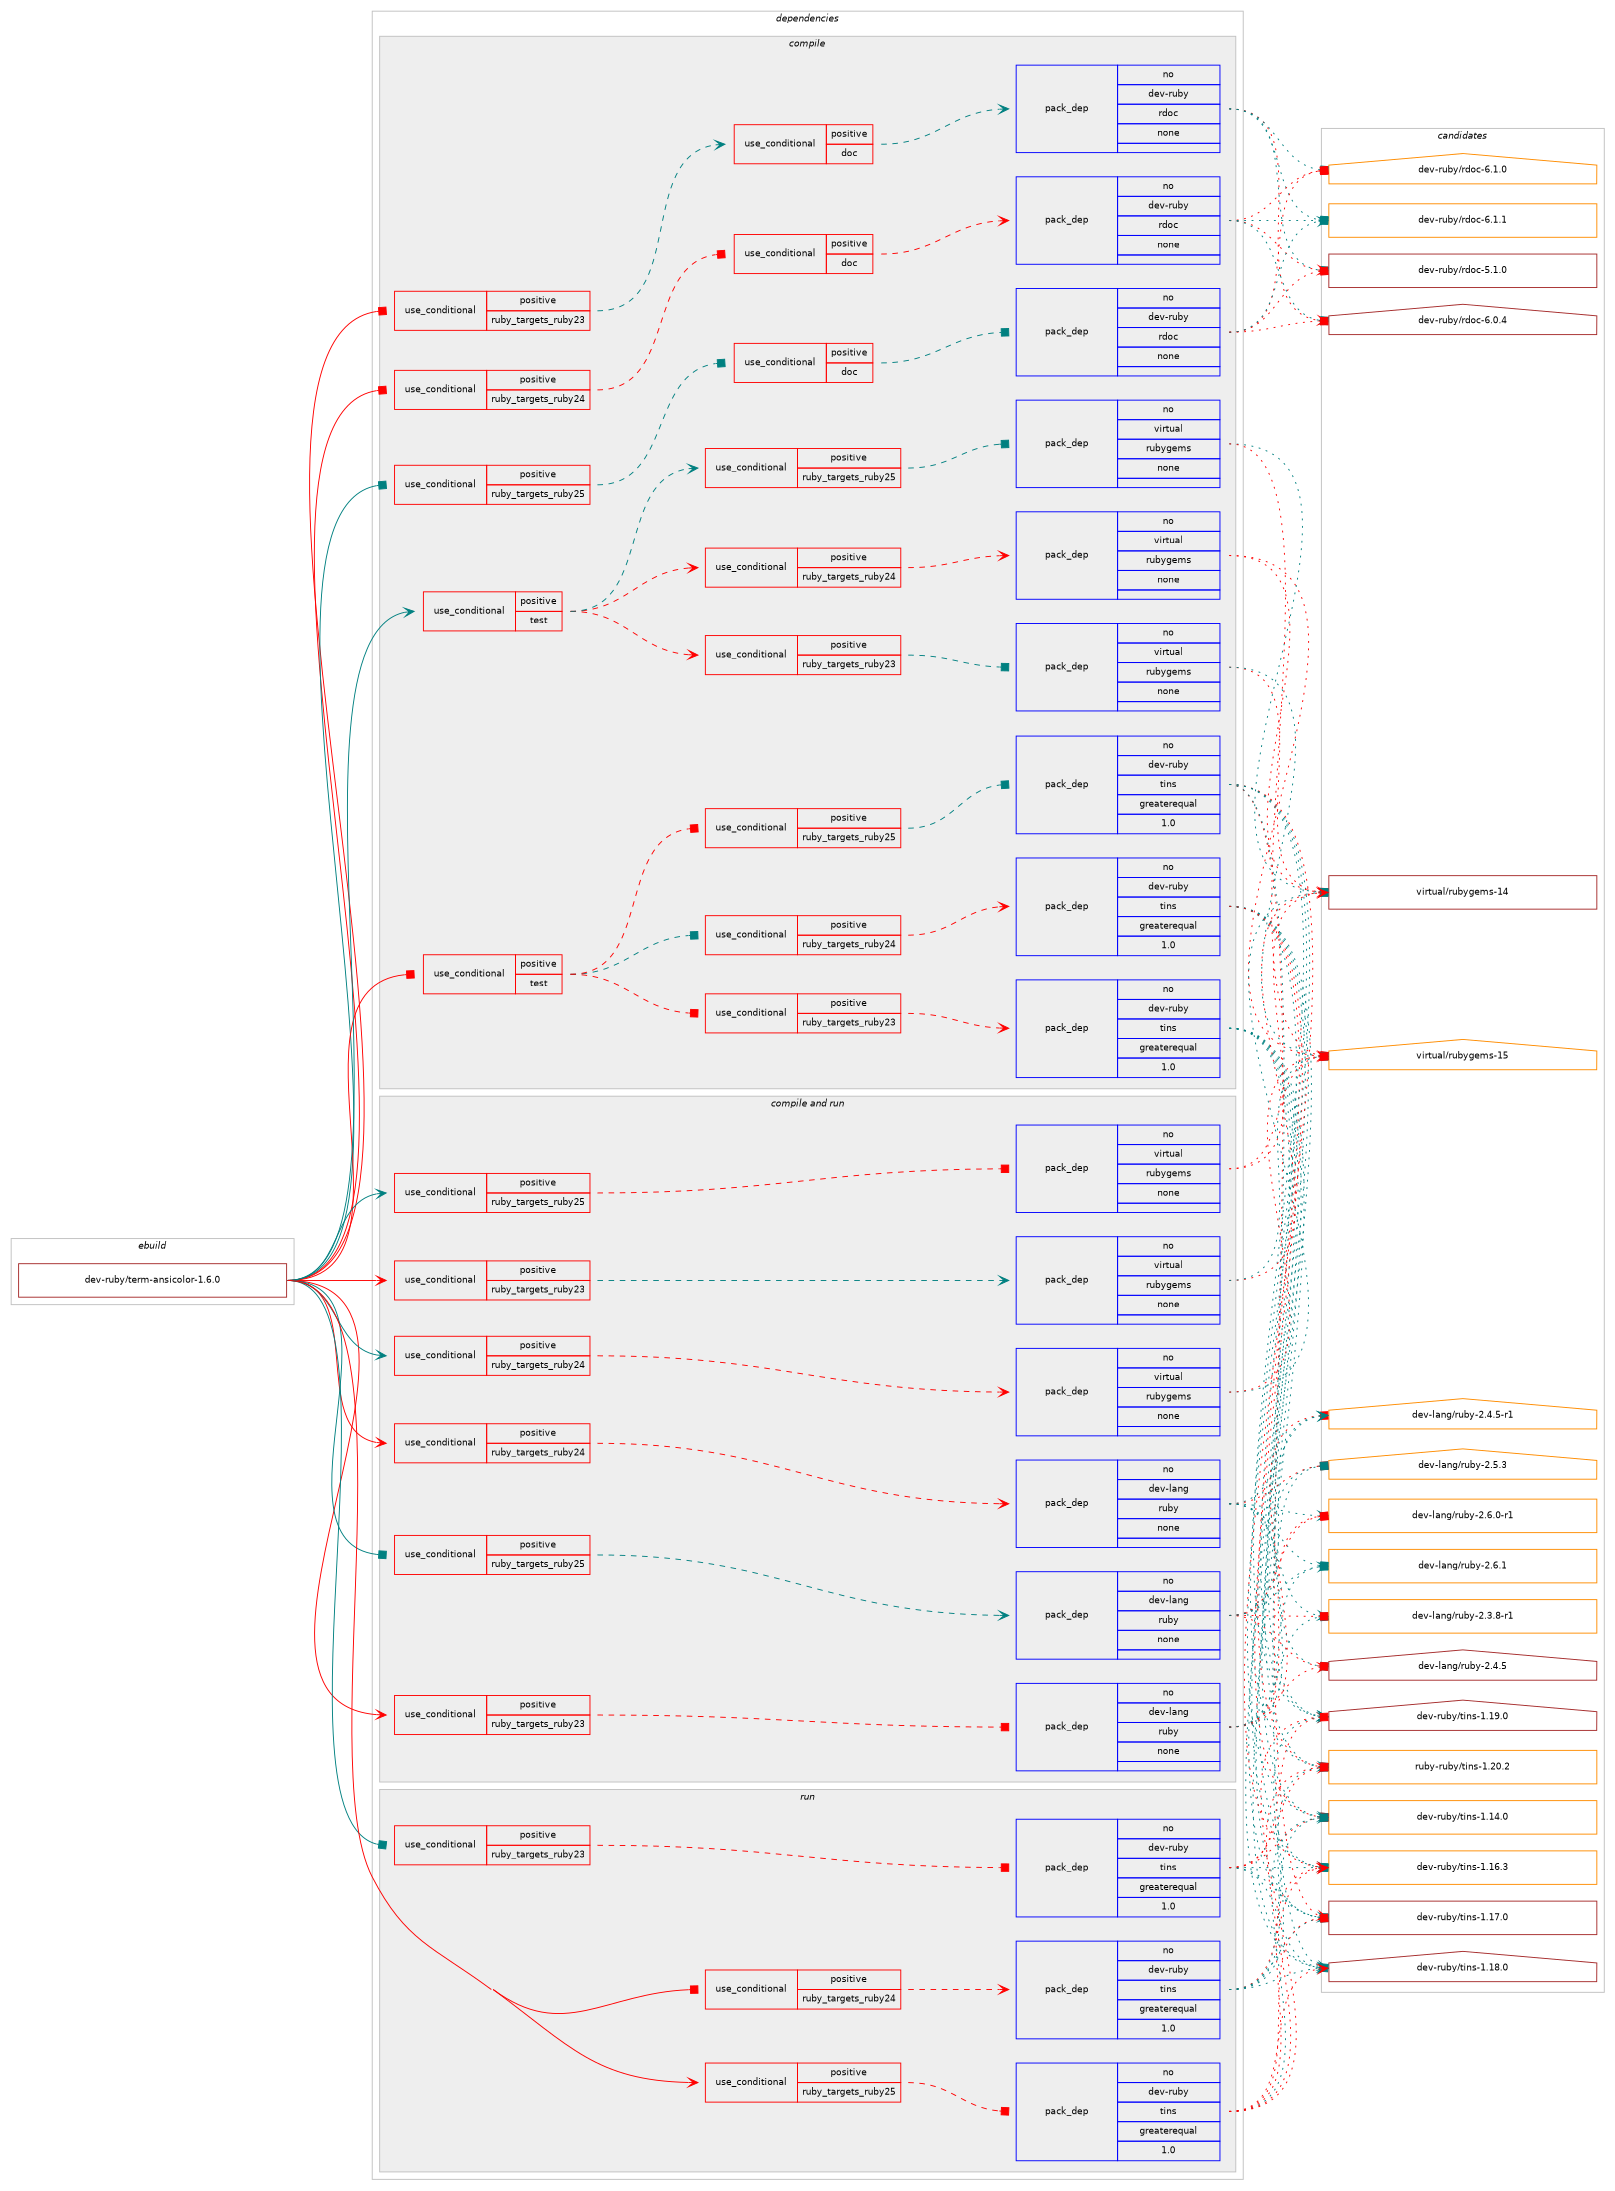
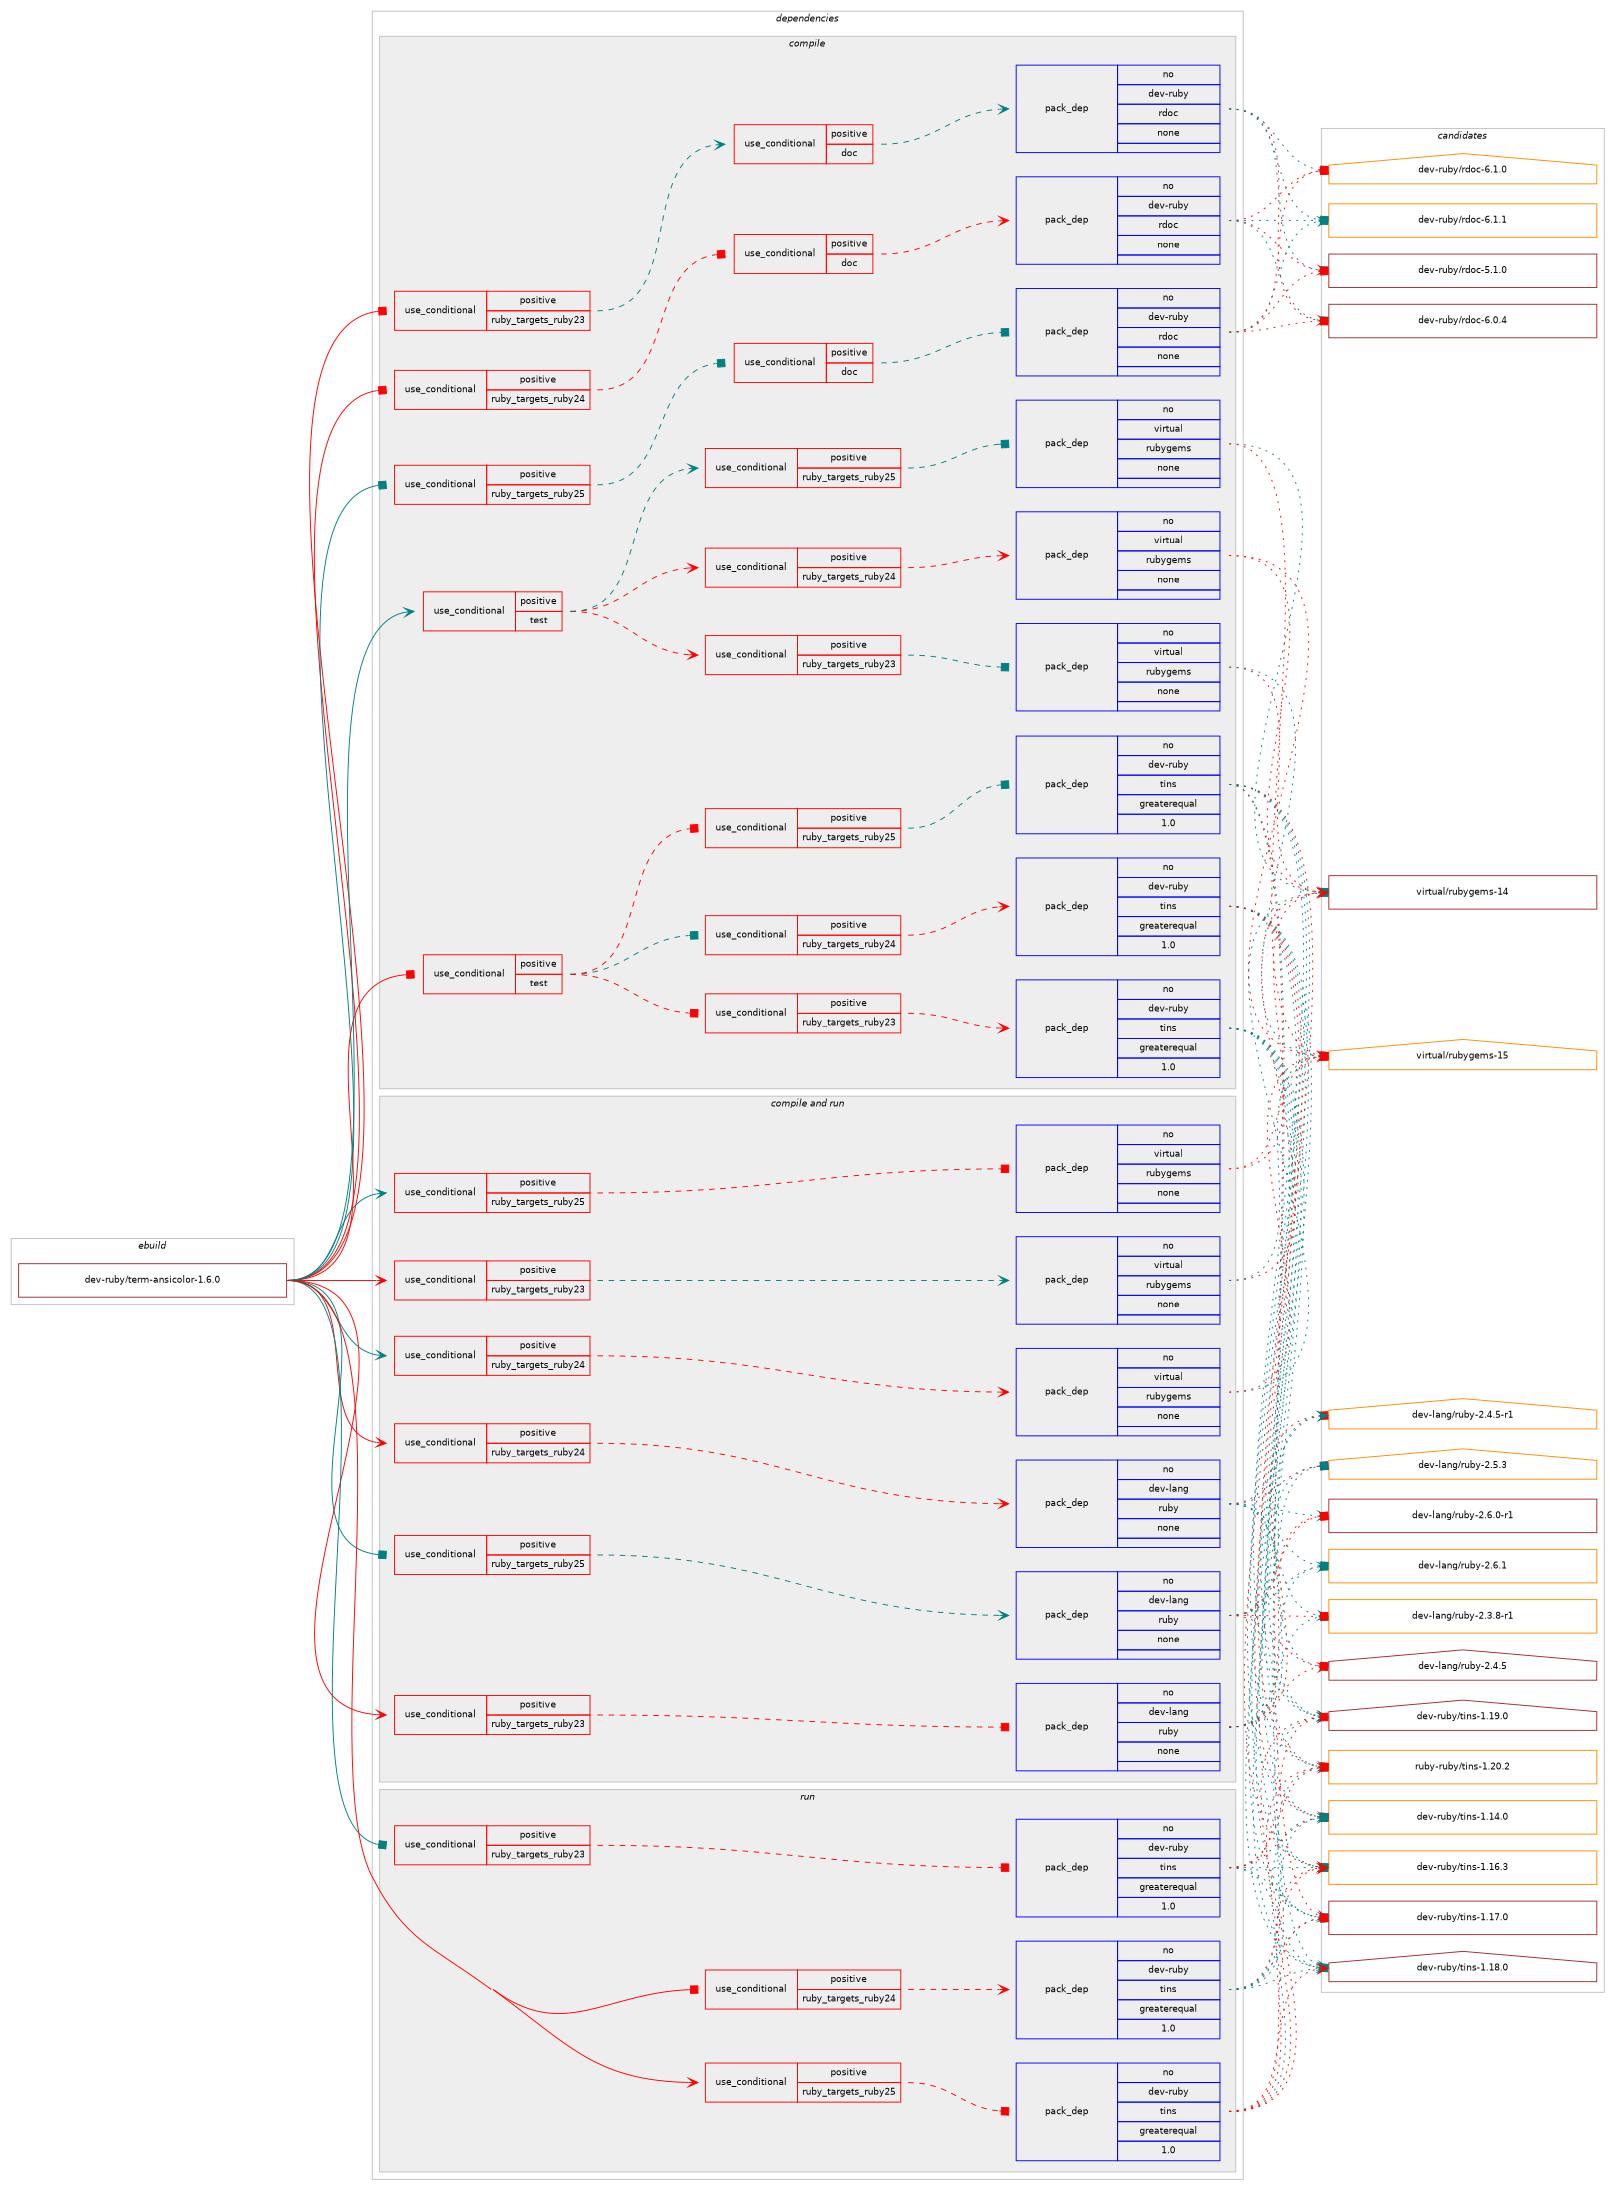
(1463, 321) -> (1463, 321)
(1463, 1516) -> (1463, 1516)
